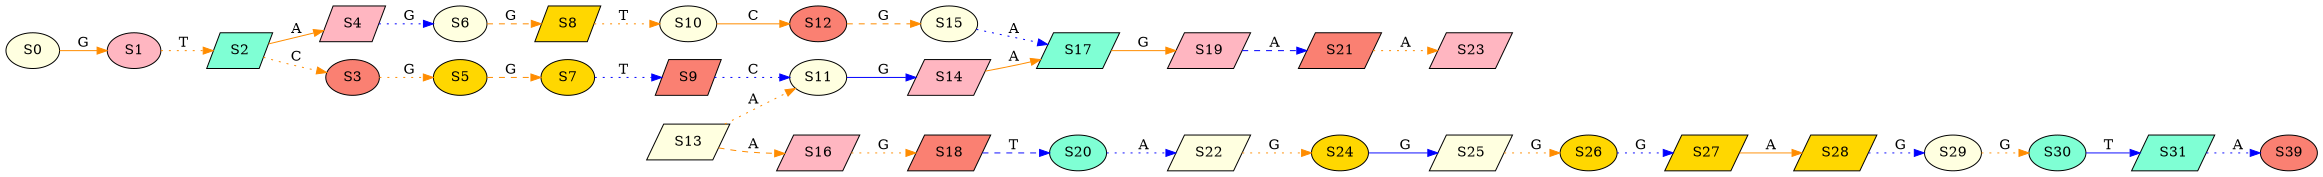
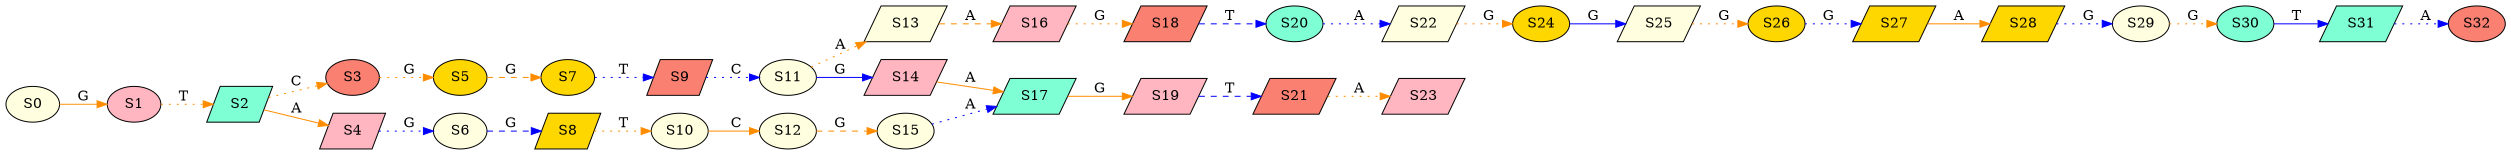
(509, 24) -> (509, 131)
(818, 24) -> (788, 131)
(1274, 43) -> (1230, 89)
(756, 108) -> (834, 57)
(2289, 153) -> (2477, 24)
